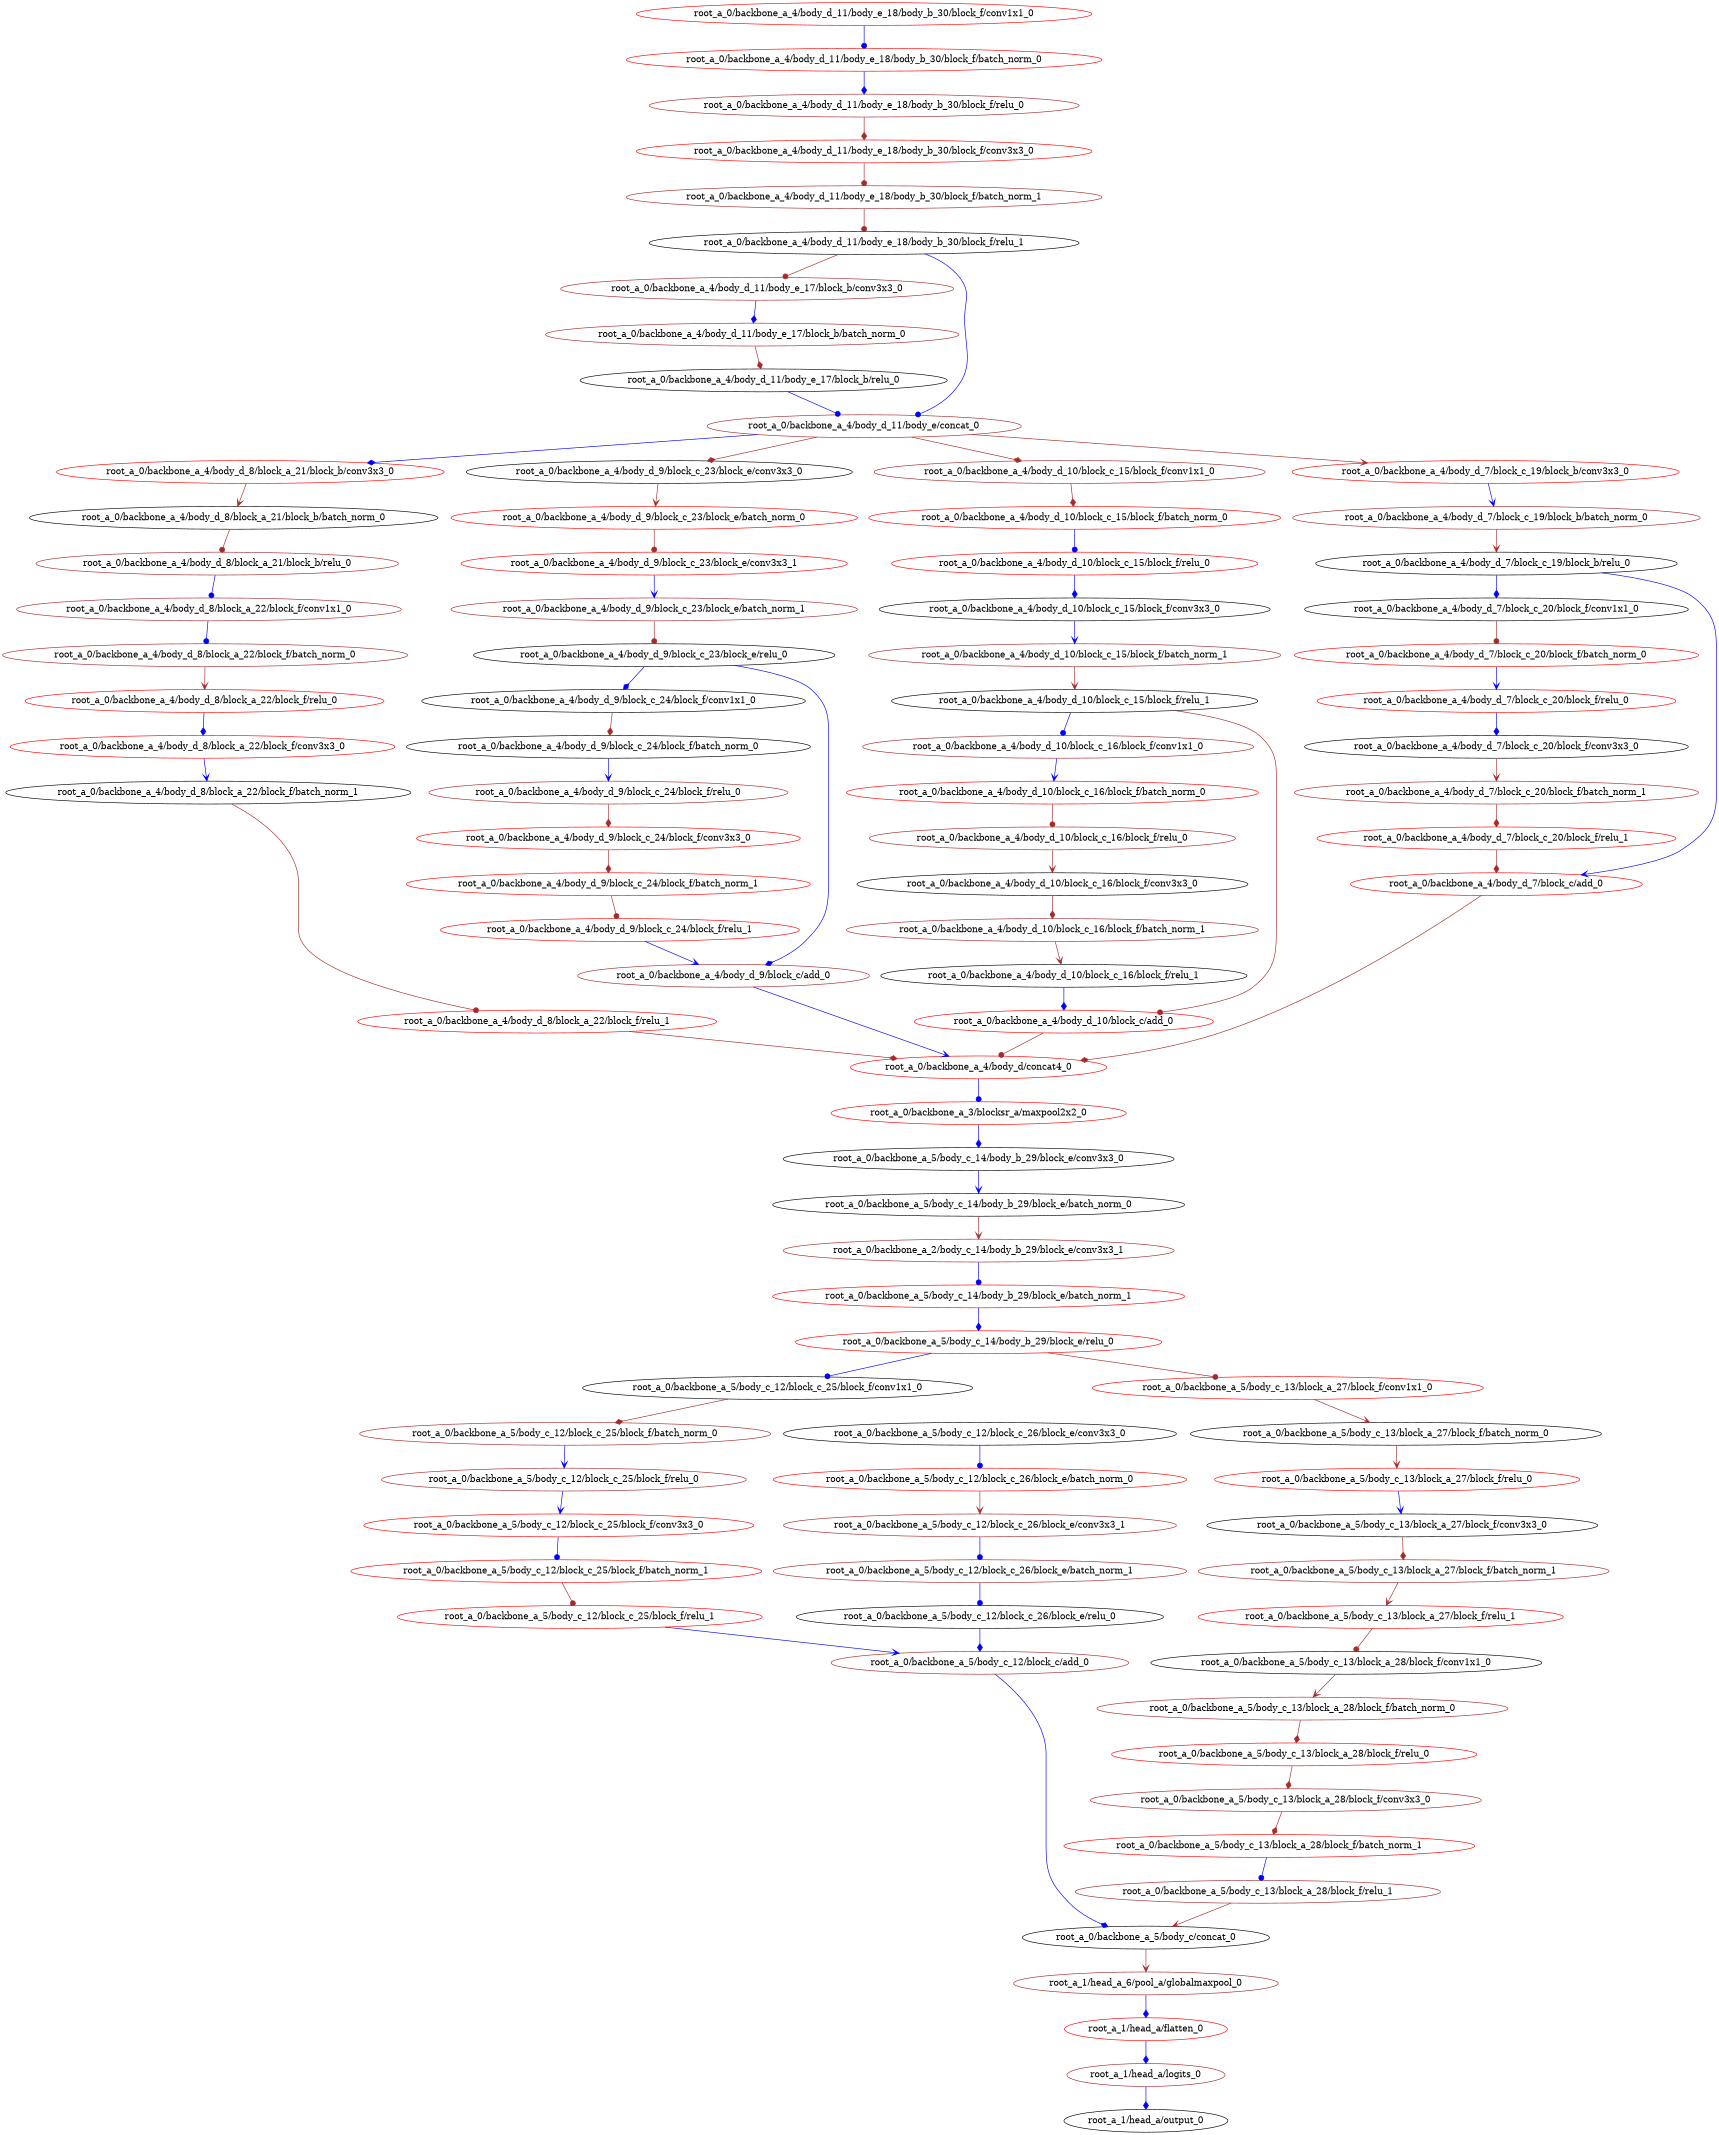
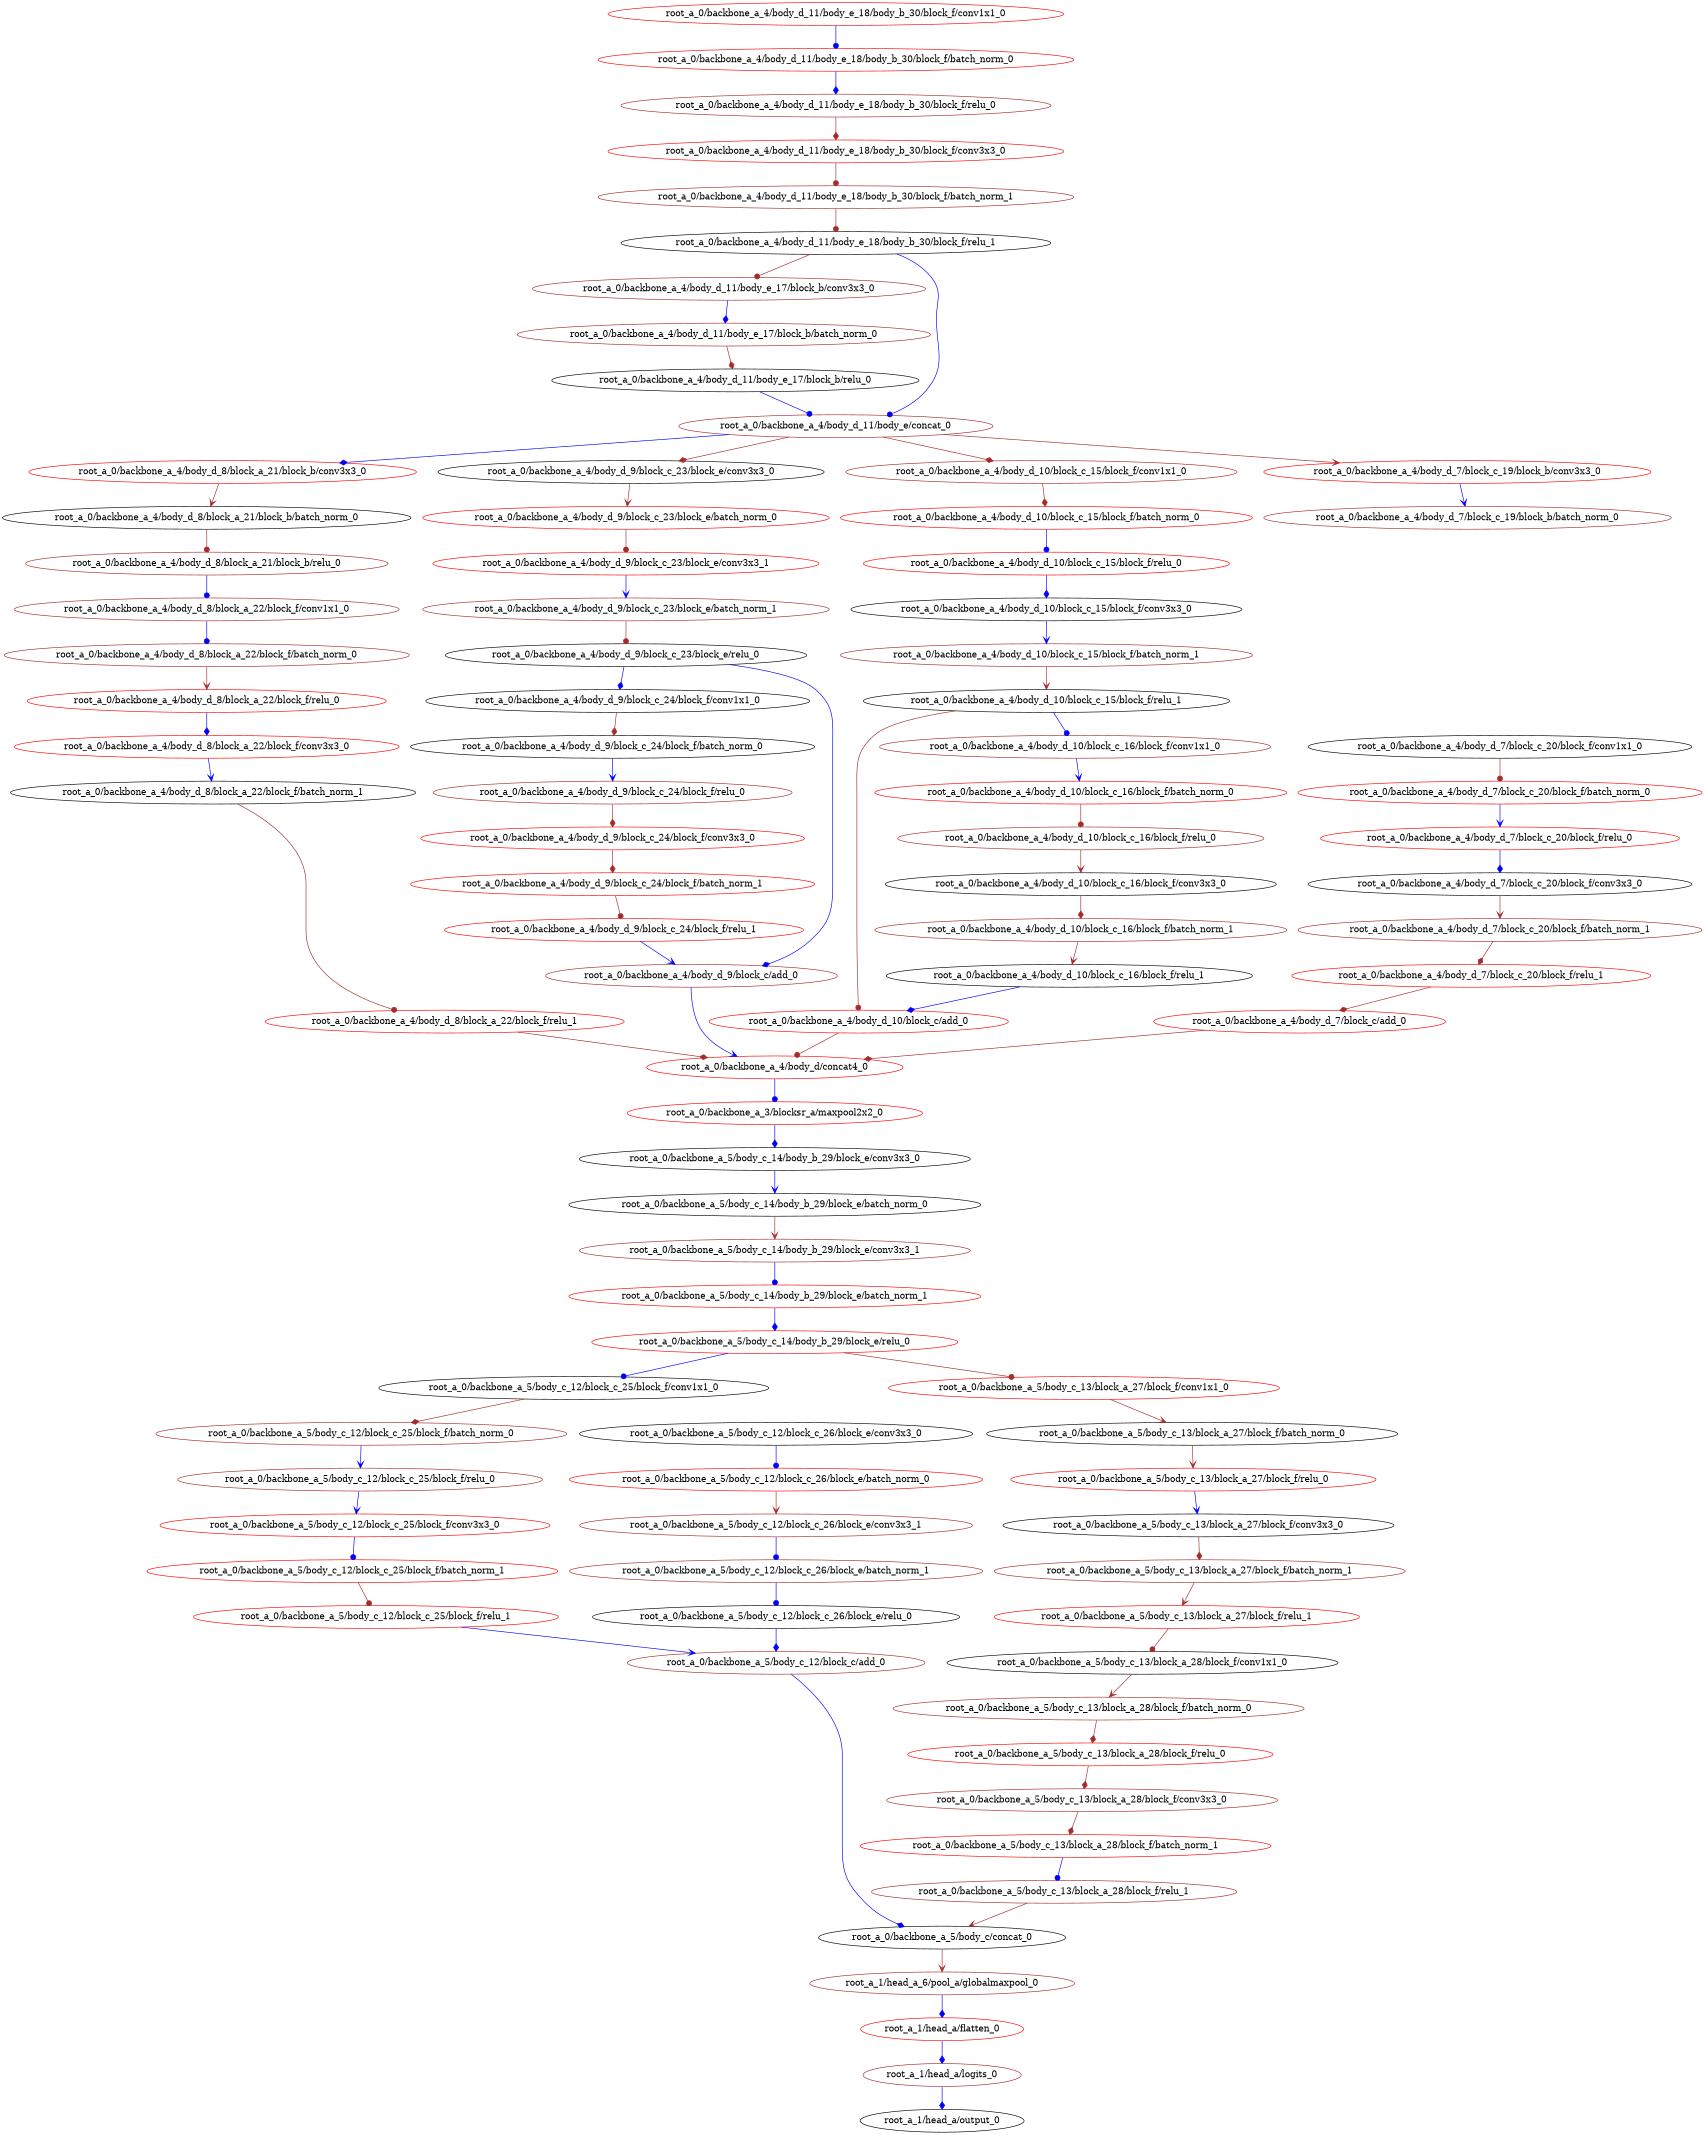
(1496, 564) -> none
(979, 1251) -> (775, 1251)
